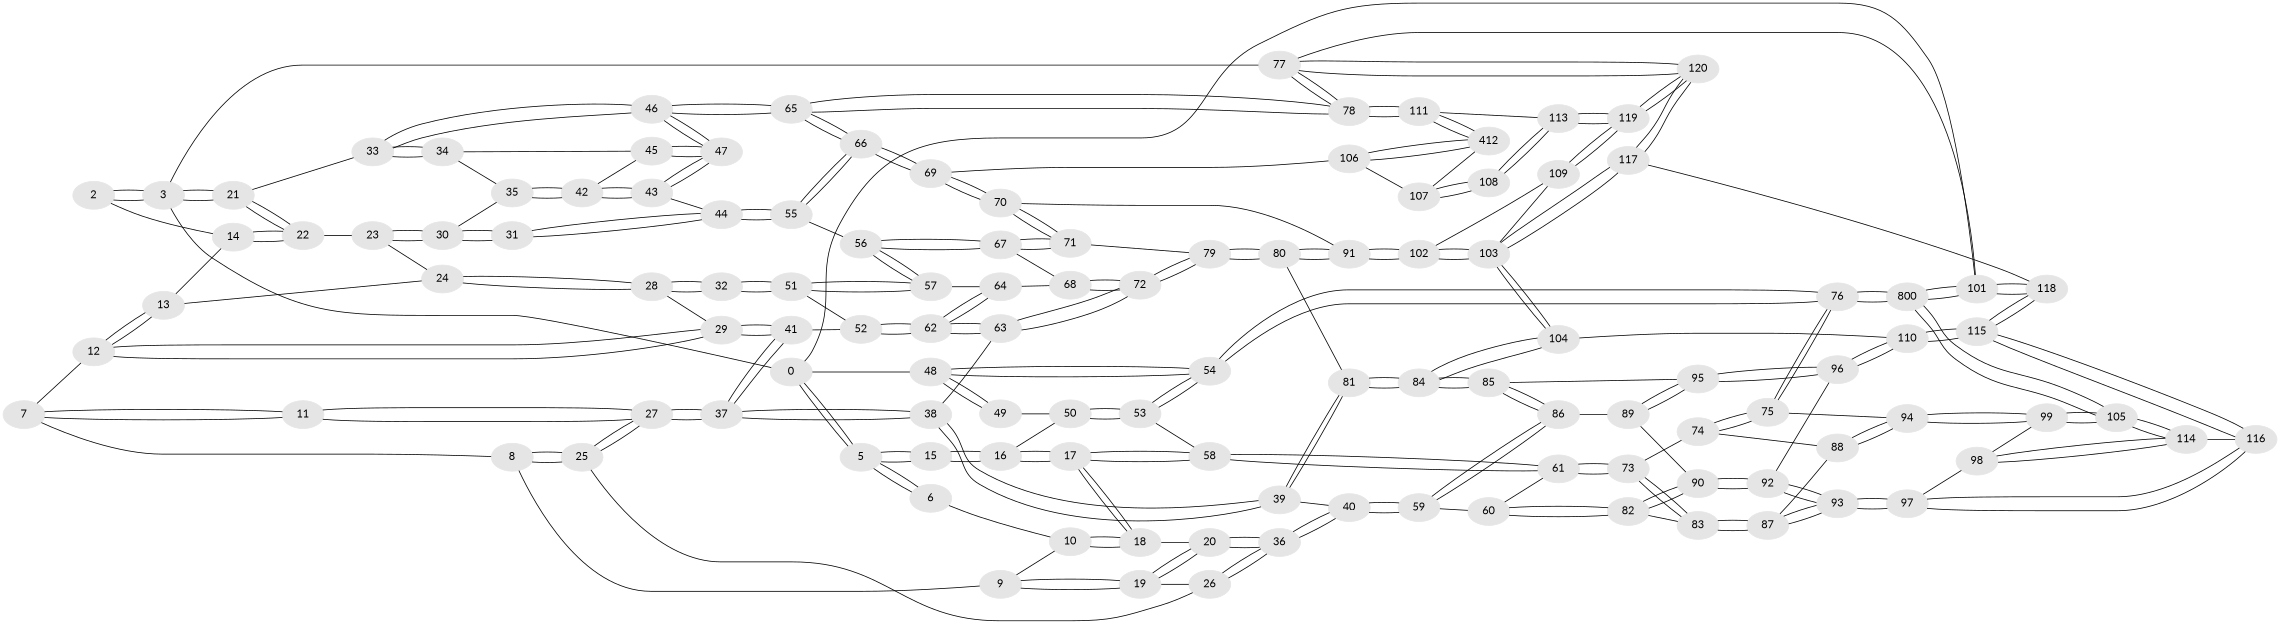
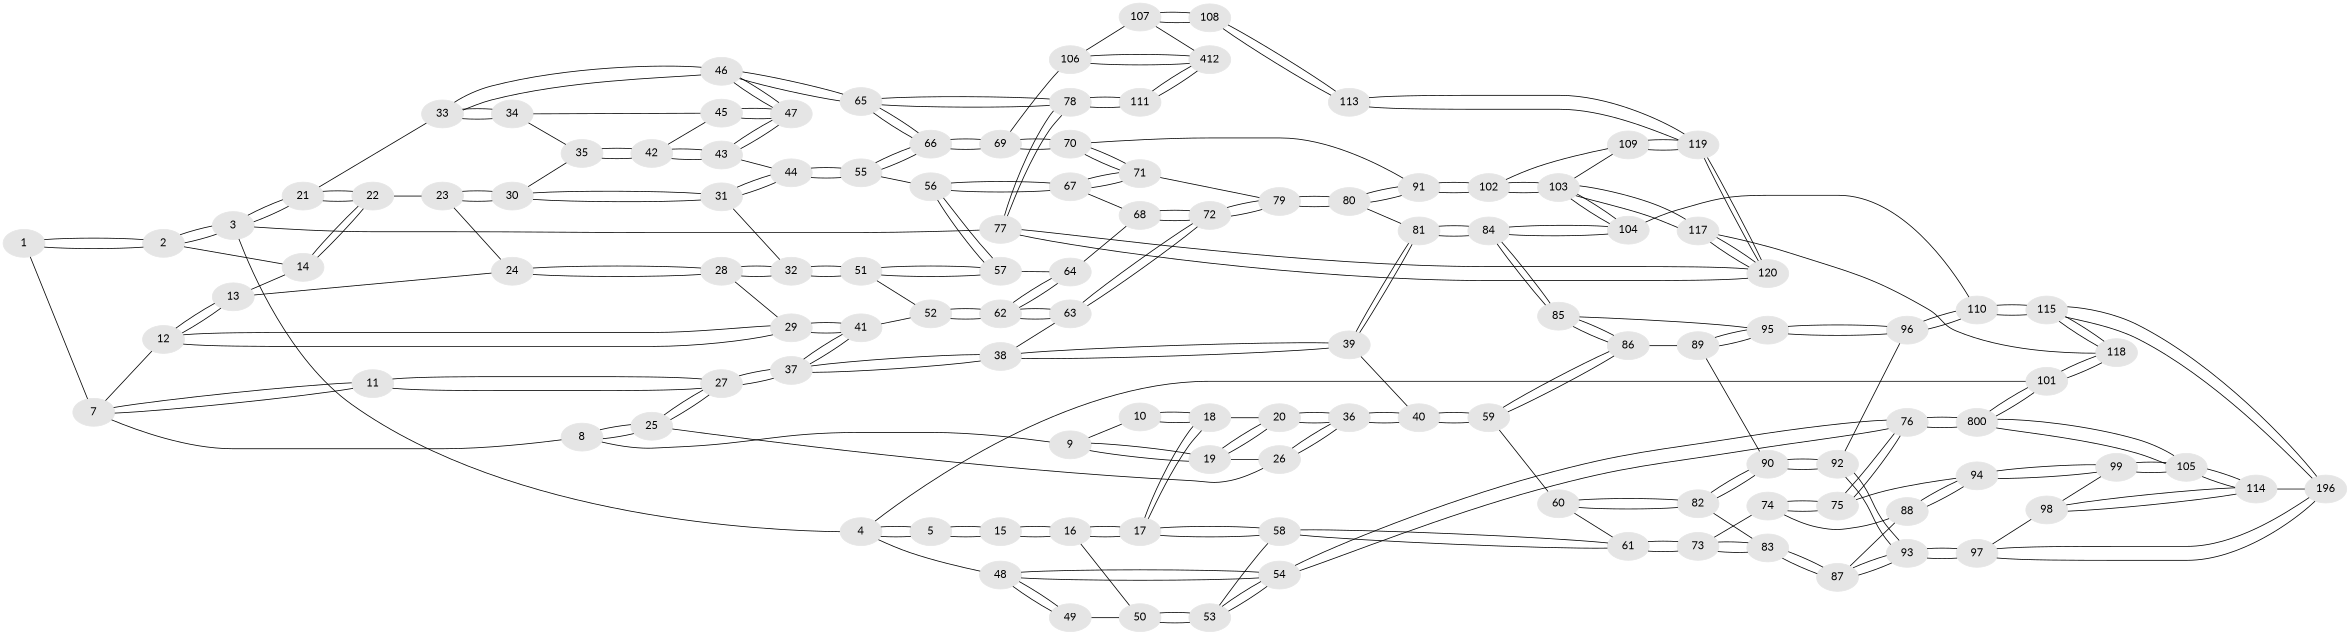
(1718, 33) -> none
(1489, 115) -> none
none -> (760, 238)
none -> (24, 243)
(791, 372) -> (861, 532)
(2256, 439) -> (2326, 489)
(931, 498) -> none
